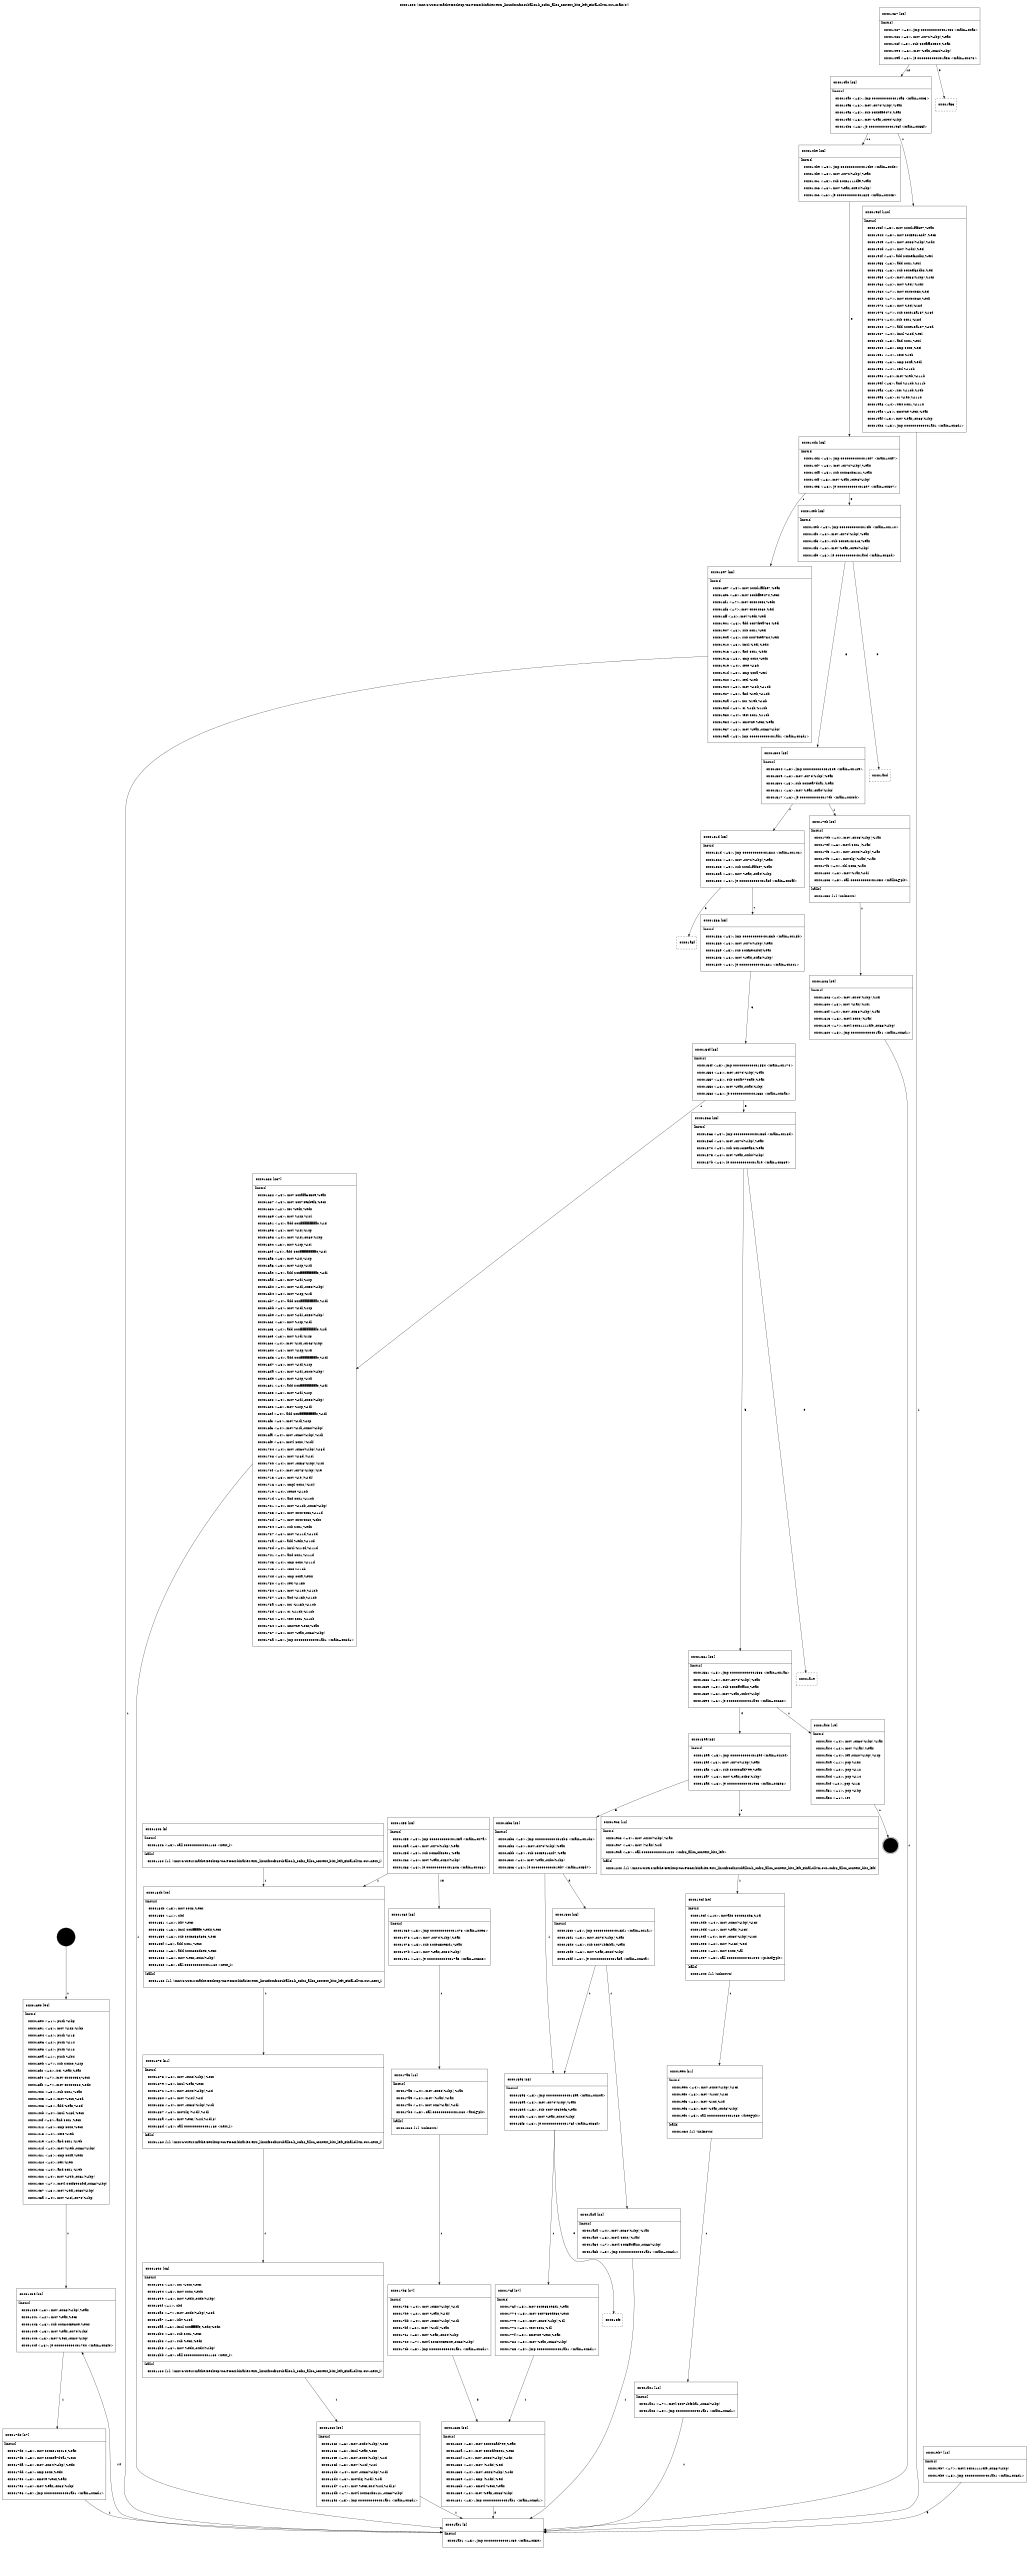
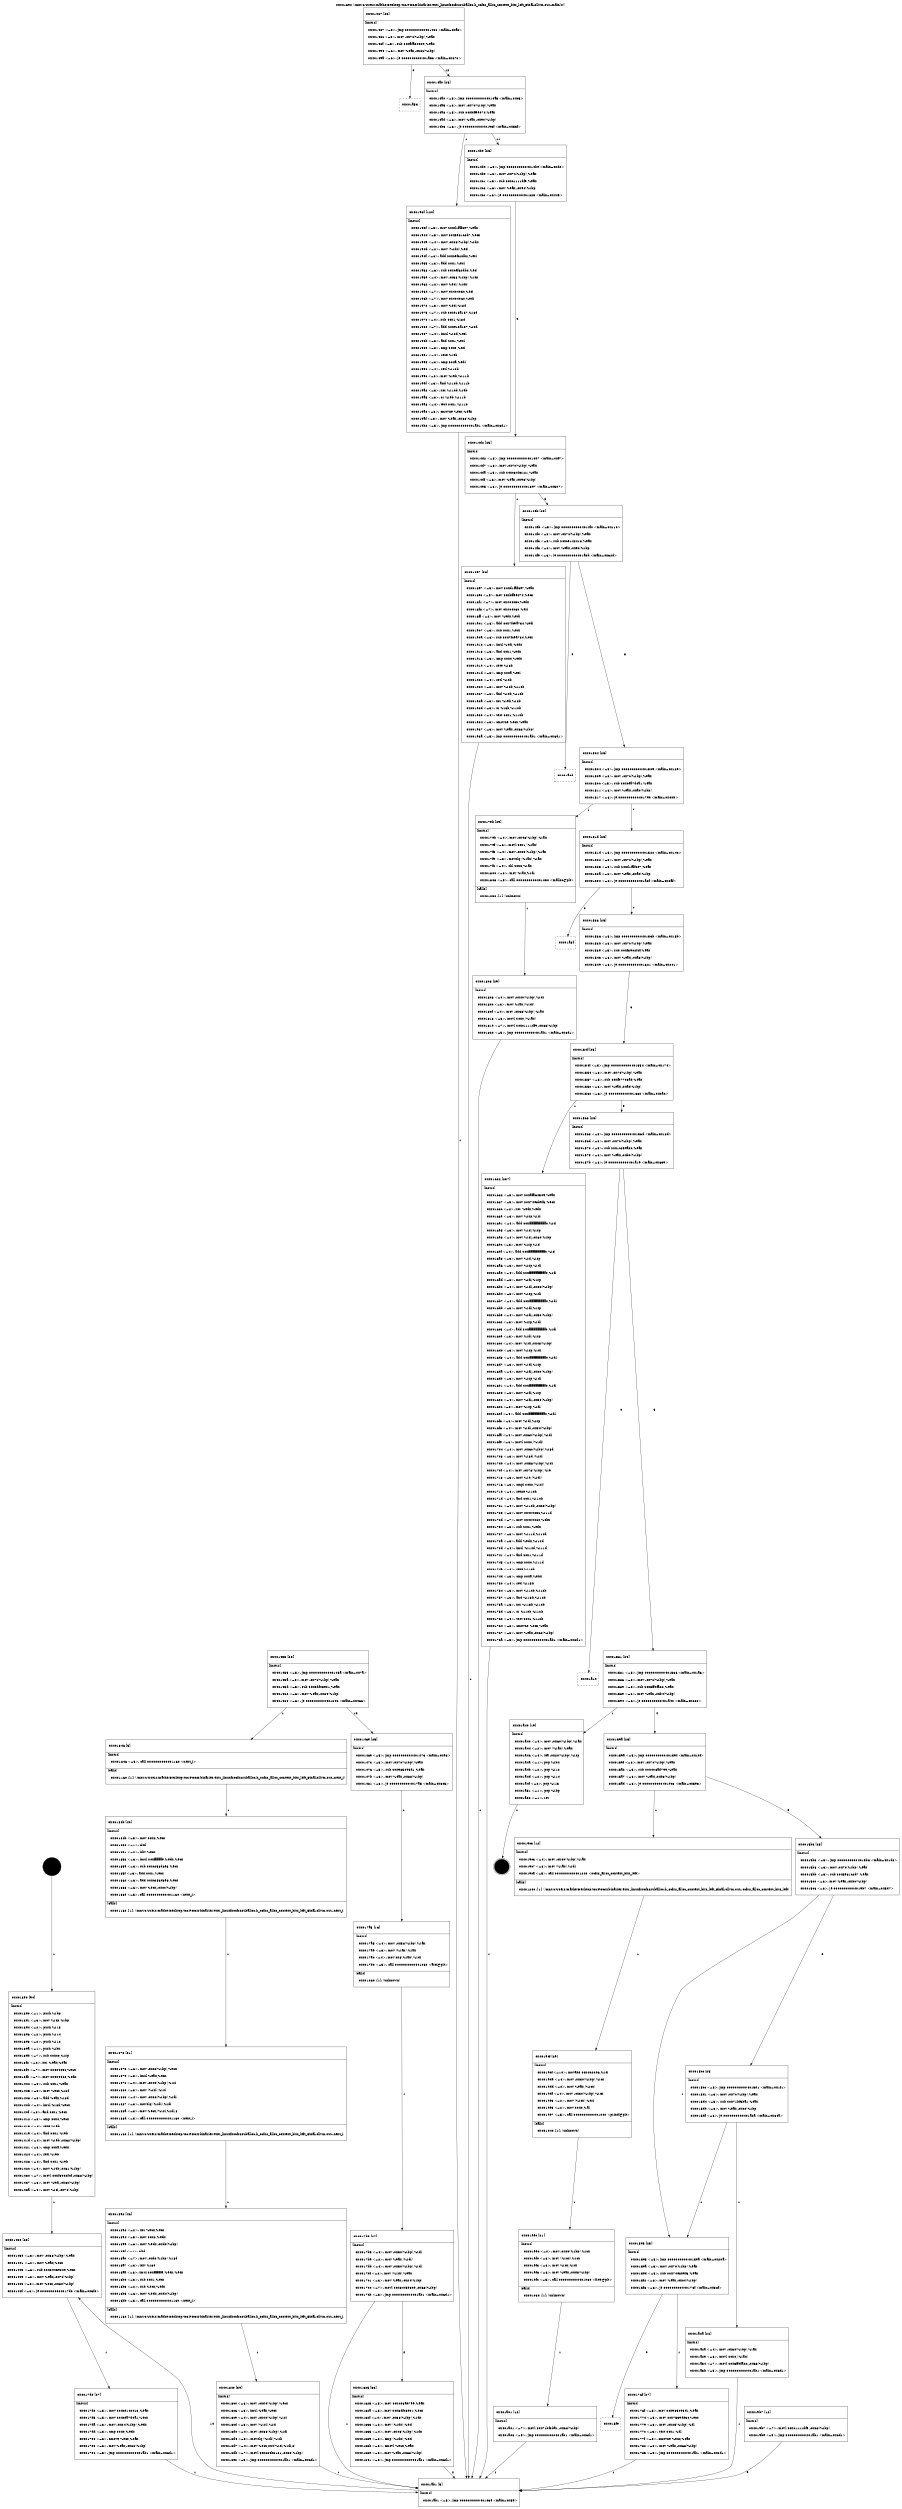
(377, 1880) -> (270, 1723)
(522, 2388) -> (581, 2480)
none -> (329, 2418)
